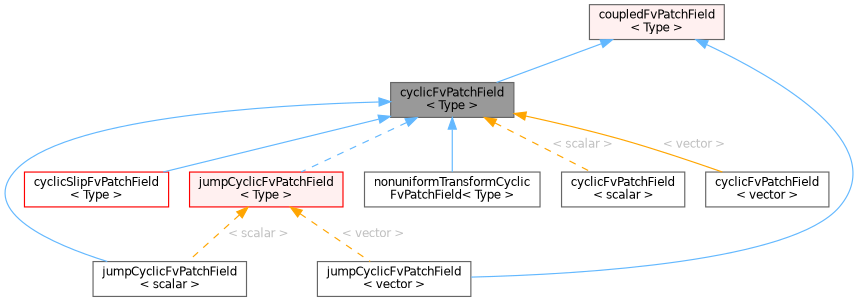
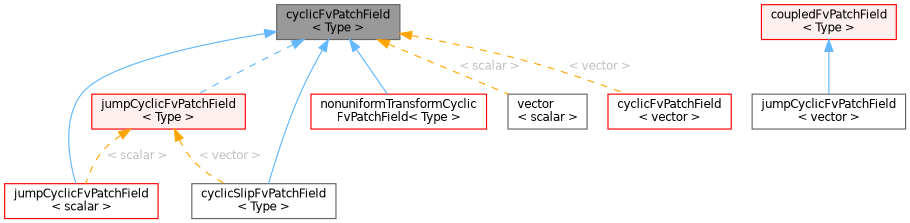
(657, 22) -> (829, 22)
(549, 63) -> none
(625, 141) -> (521, 60)
(97, 189) -> (264, 201)
(452, 189) -> (399, 112)
(623, 189) -> (548, 112)
(767, 189) -> (670, 112)
(335, 238) -> (198, 165)
(170, 279) -> (81, 201)
